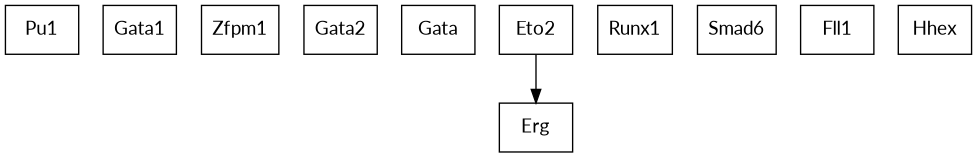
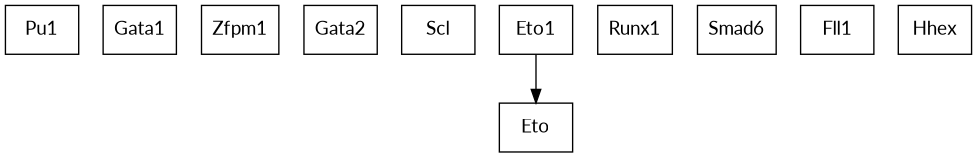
(438, 30) -> (438, 30)
(536, 30) -> (536, 30)
(536, 128) -> (536, 128)
